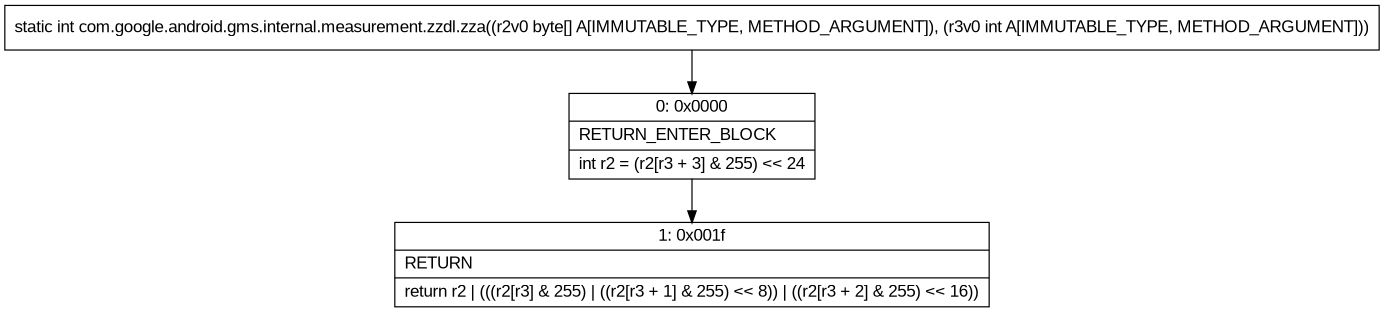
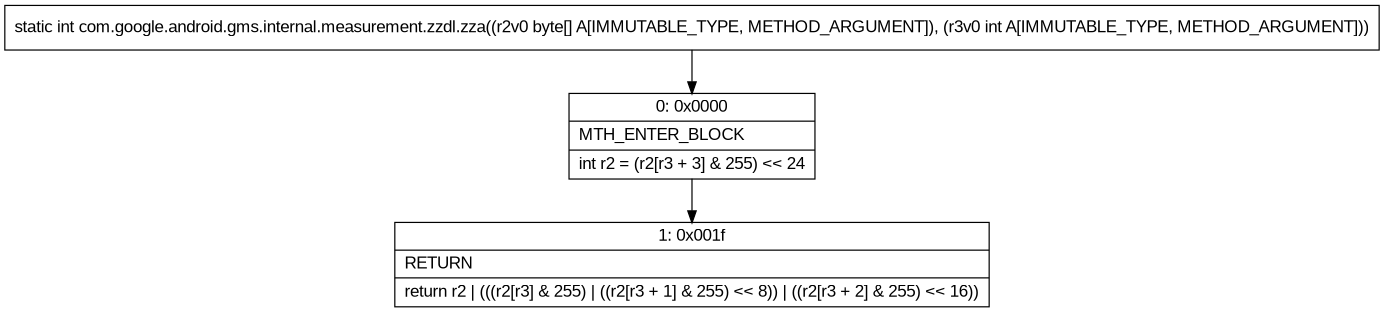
(678, 135) -> (662, 135)
